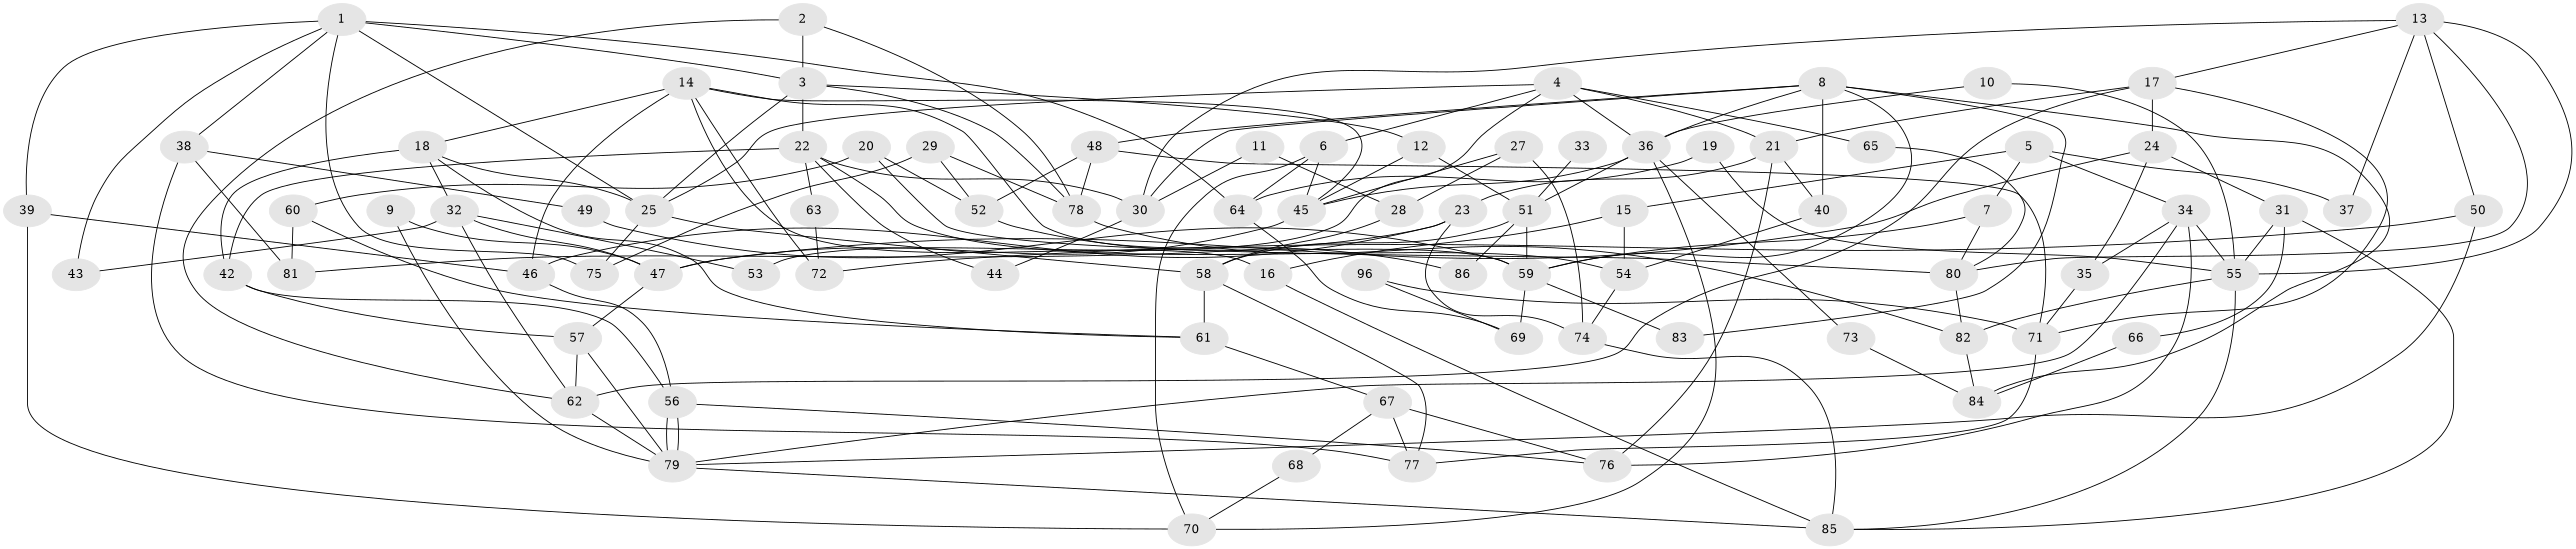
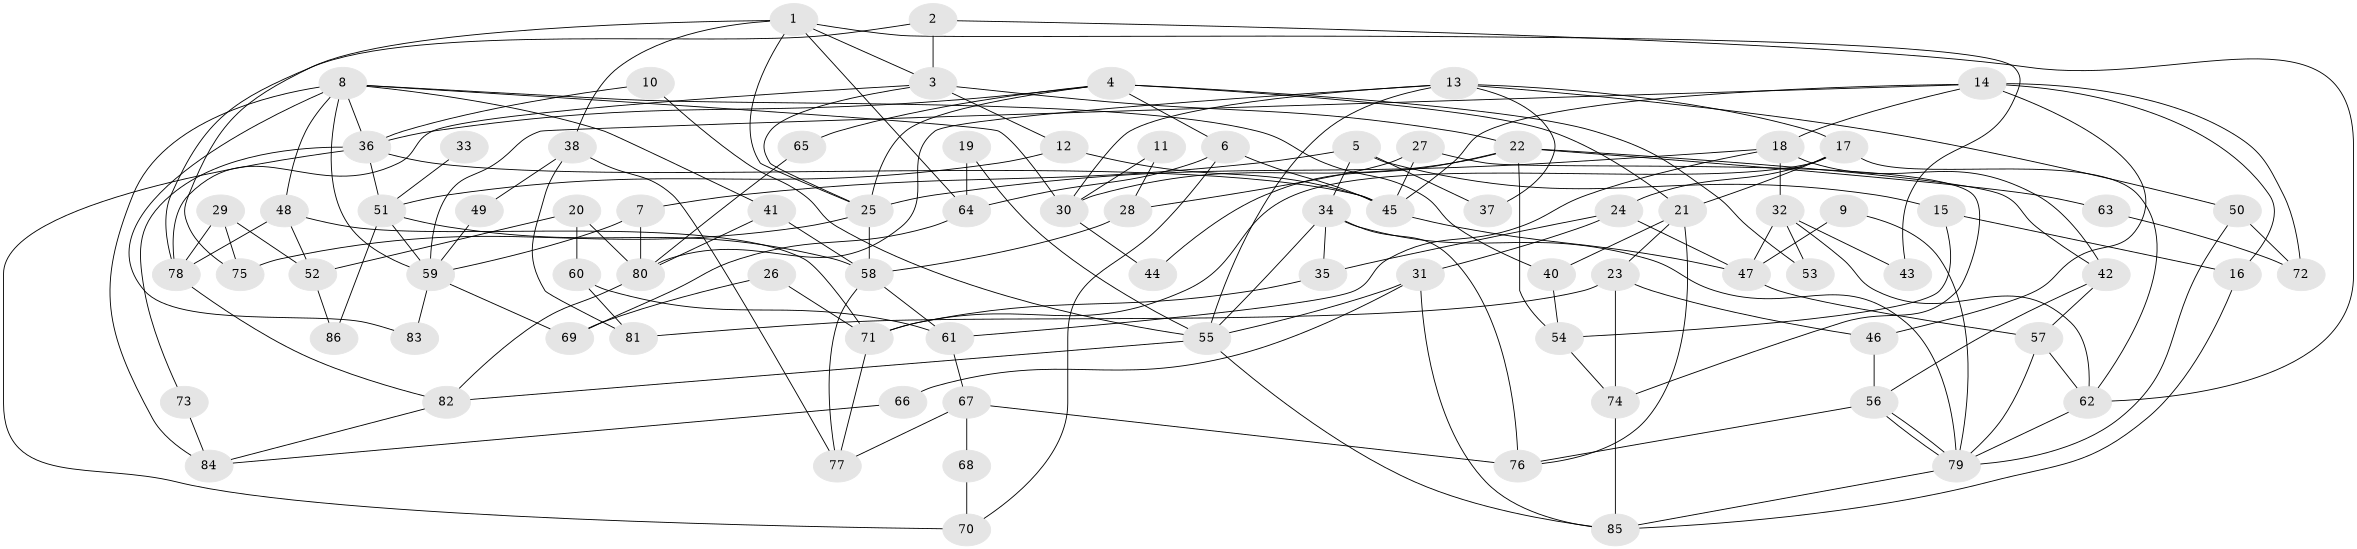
(27, 211) -> none
none -> (772, 211)
(1365, 275) -> (772, 275)
